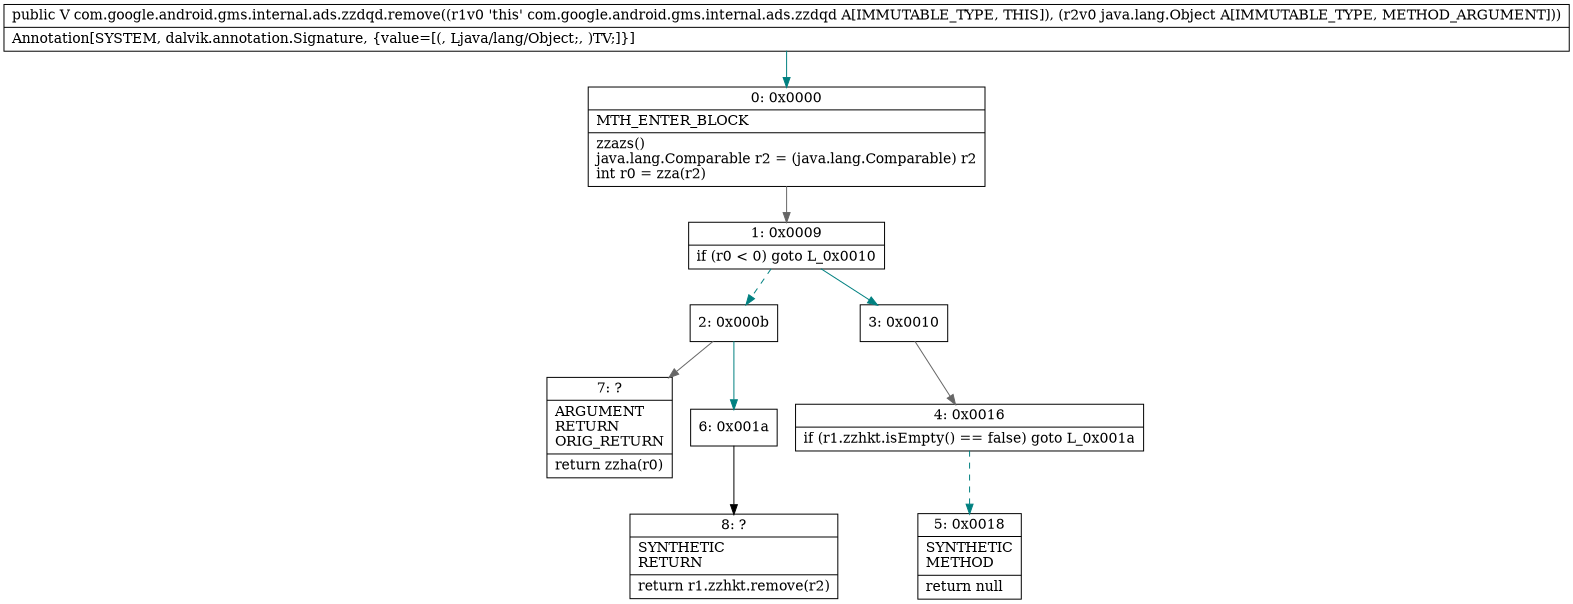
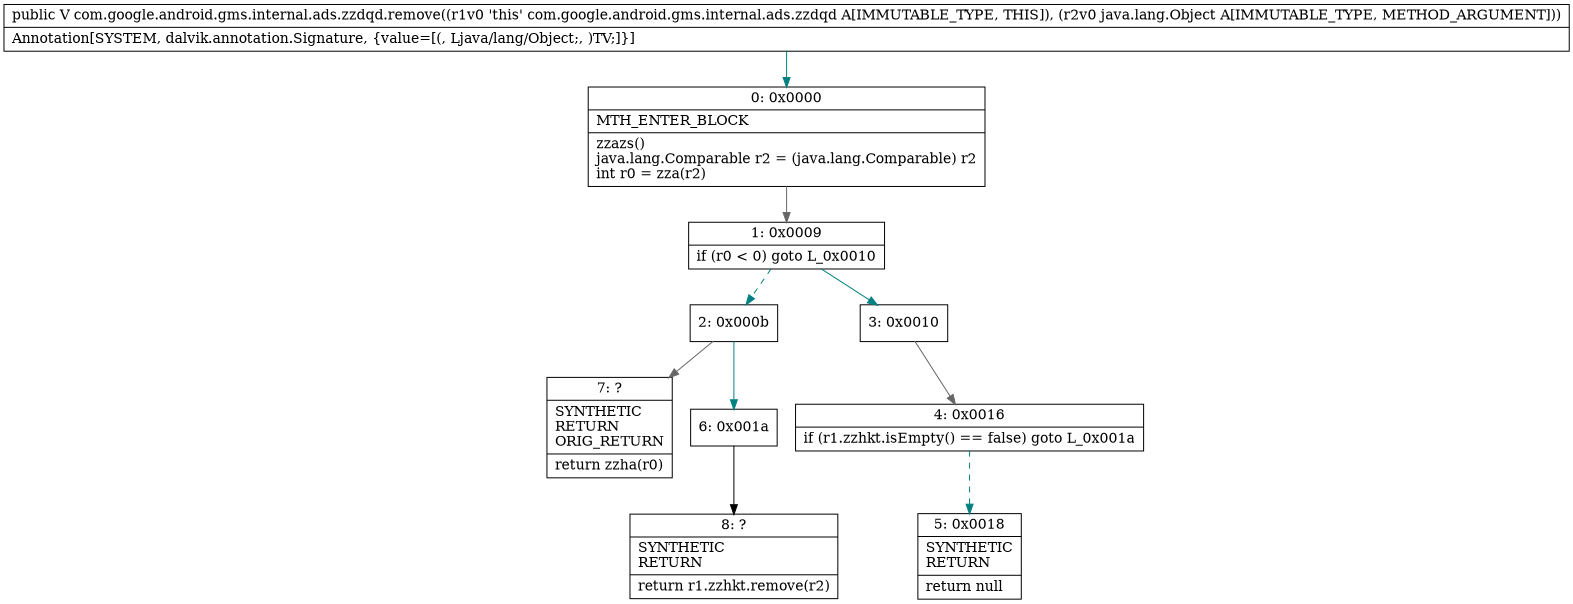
(600, 412) -> (599, 412)
(960, 563) -> (958, 563)
